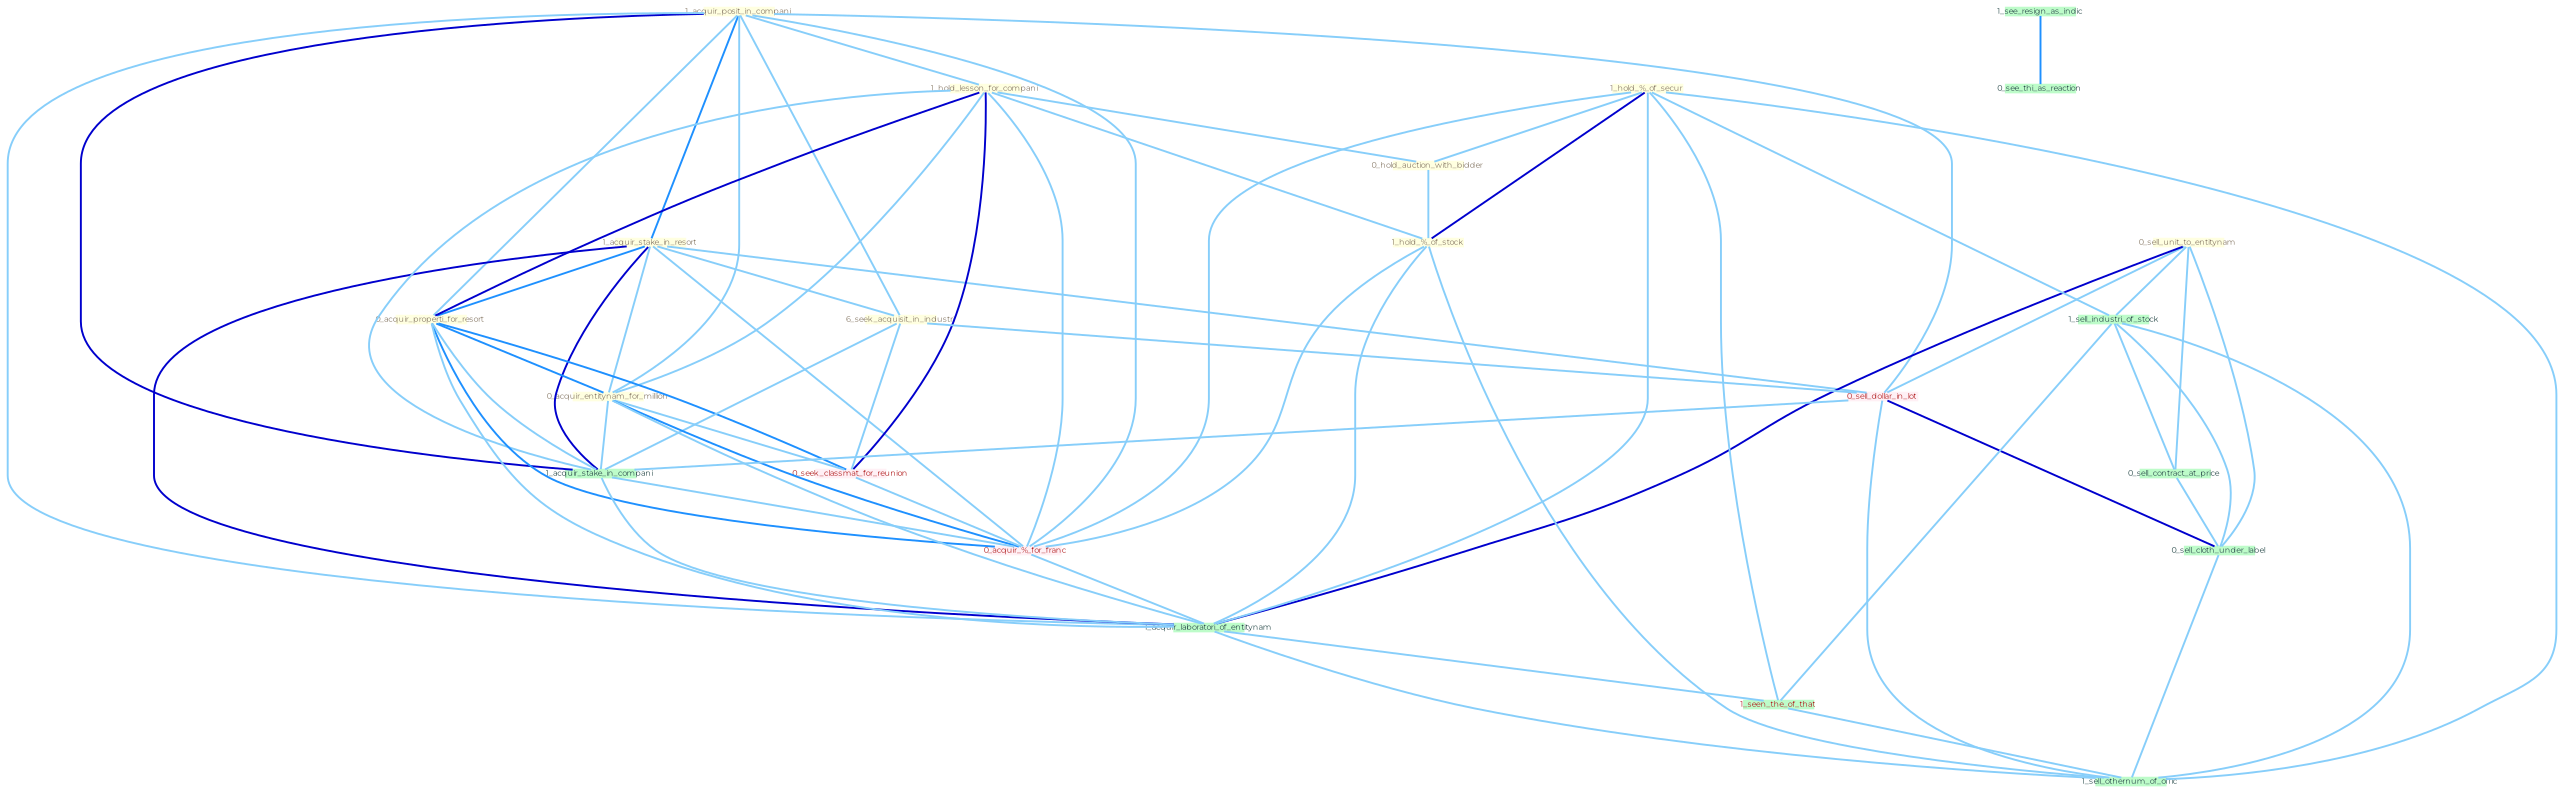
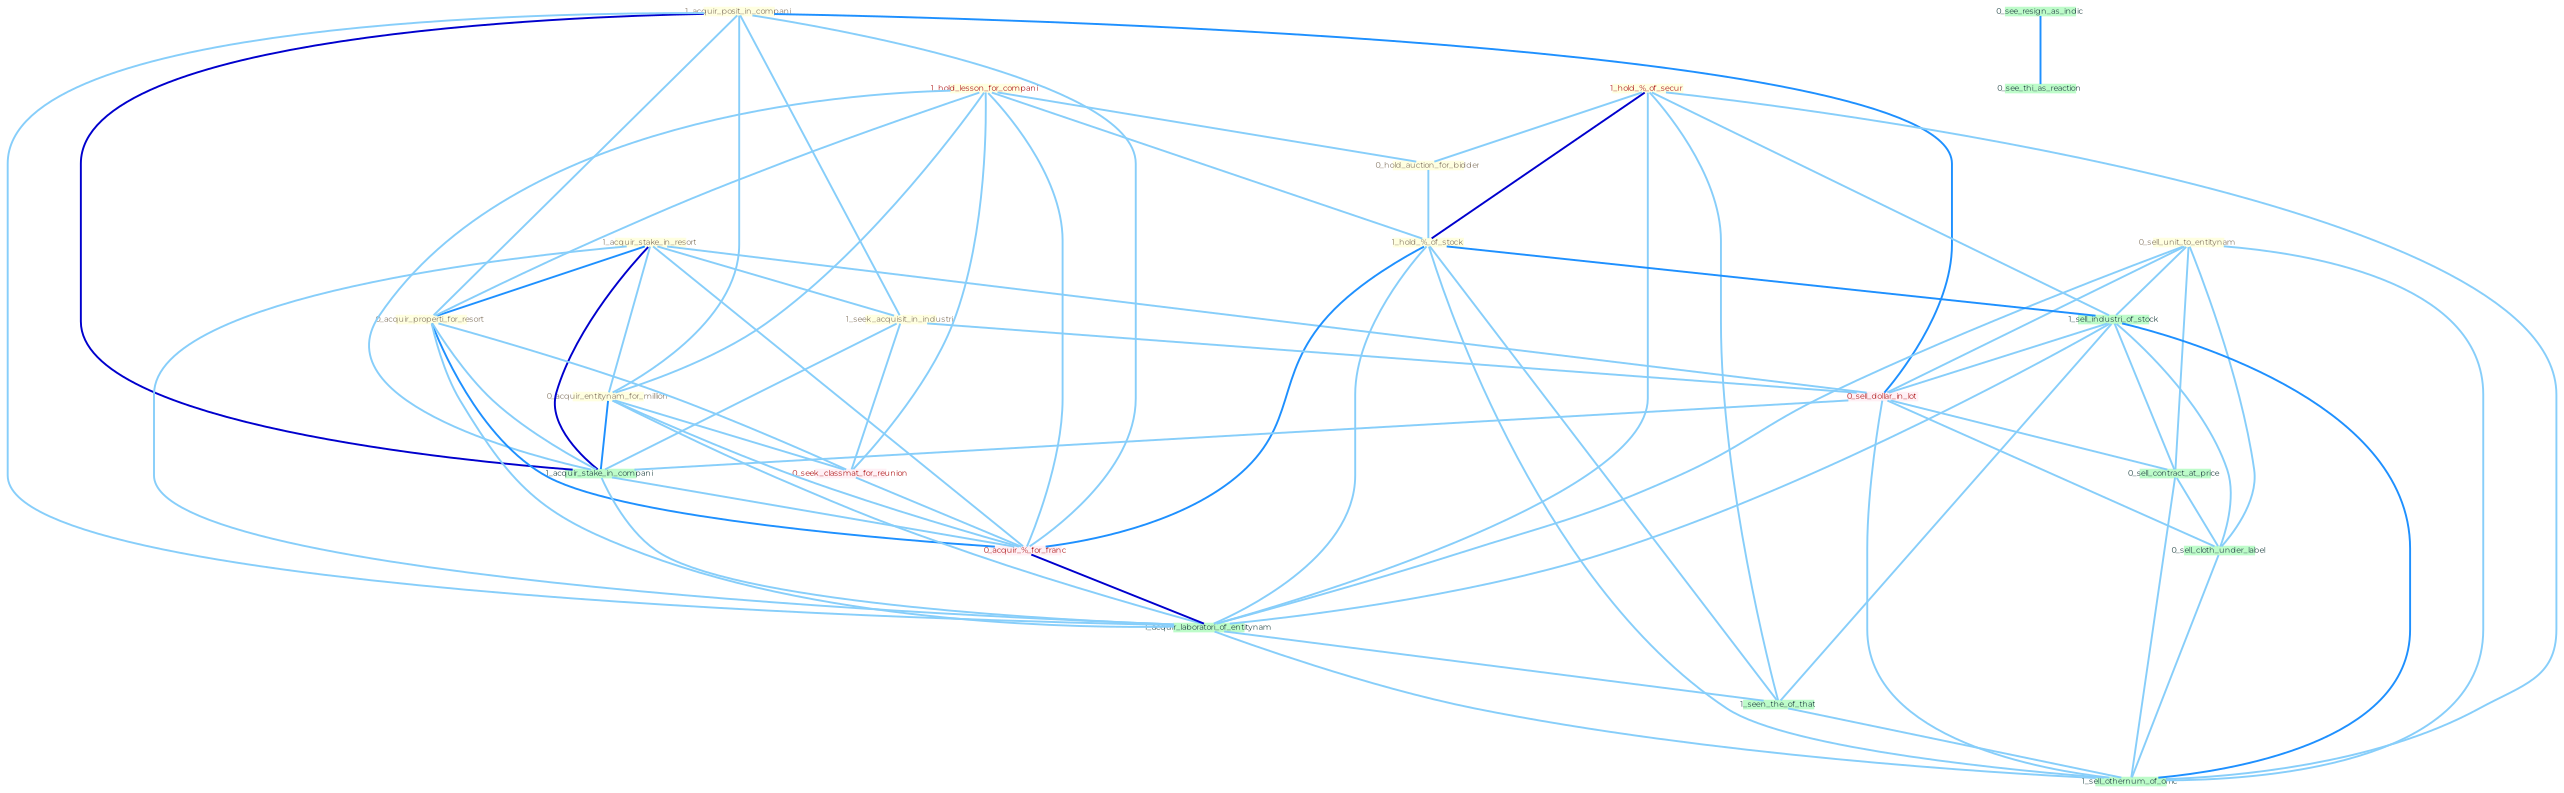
(2040, 12) -> (2040, 12)
(862, 50) -> none
(1498, 50) -> (1498, 50)
(986, 89) -> (986, 89)
(1648, 89) -> (1648, 89)
(691, 138) -> none
(1428, 166) -> (1428, 166)
(703, 194) -> (703, 194)
(1222, 213) -> none
none -> (1771, 281)
(962, 296) -> (962, 296)
(901, 320) -> (901, 320)
none -> (1998, 358)
(532, 363) -> none
(656, 391) -> (656, 391)
(604, 435) -> (604, 435)
none -> (2036, 437)
(1262, 449) -> (1262, 449)
(1710, 461) -> (1710, 461)
(2051, 473) -> (2051, 473)
none -> (1612, 485)
(843, 493) -> (843, 493)
none -> (1687, 525)
none -> (2483, 542)
(2410, 553) -> (2410, 553)
(358, 555) -> (358, 555)
(1100, 582) -> (1100, 582)
none -> (2153, 627)
(1779, 705) -> (1779, 705)
